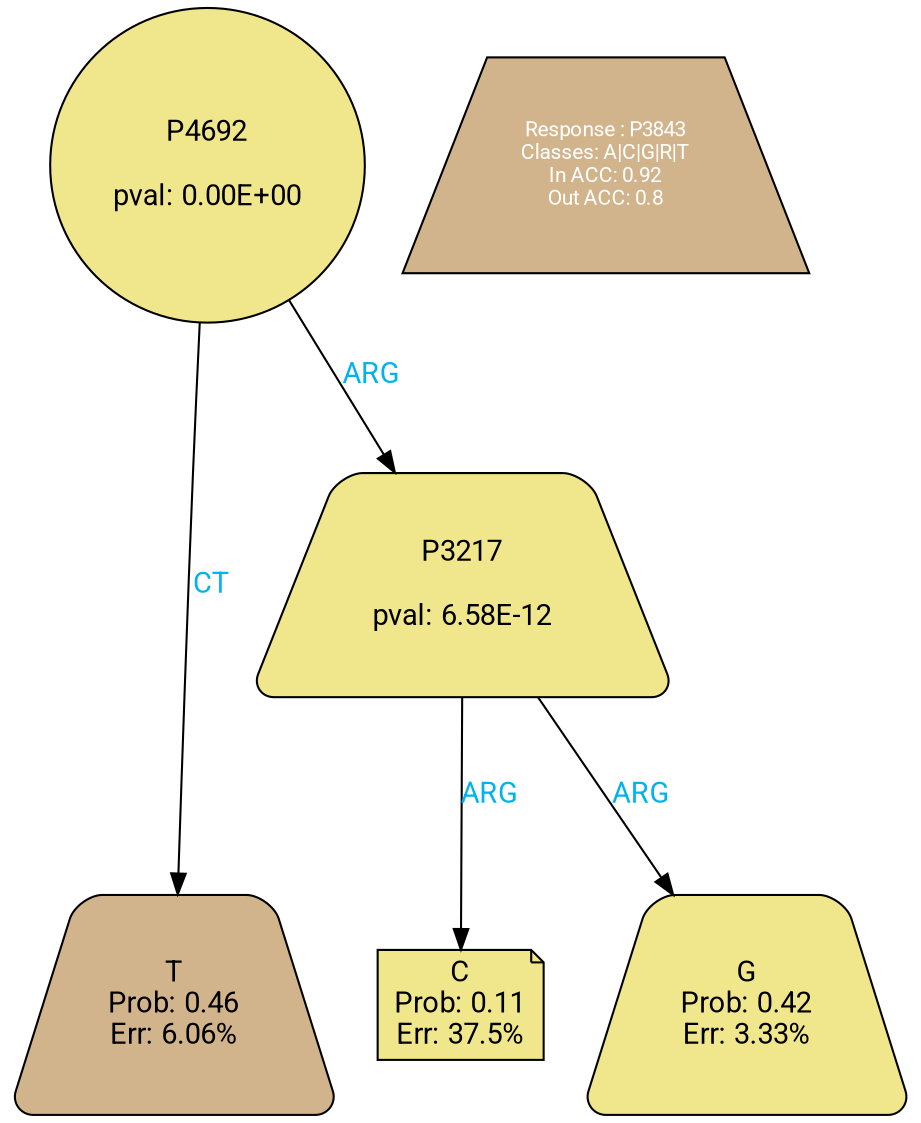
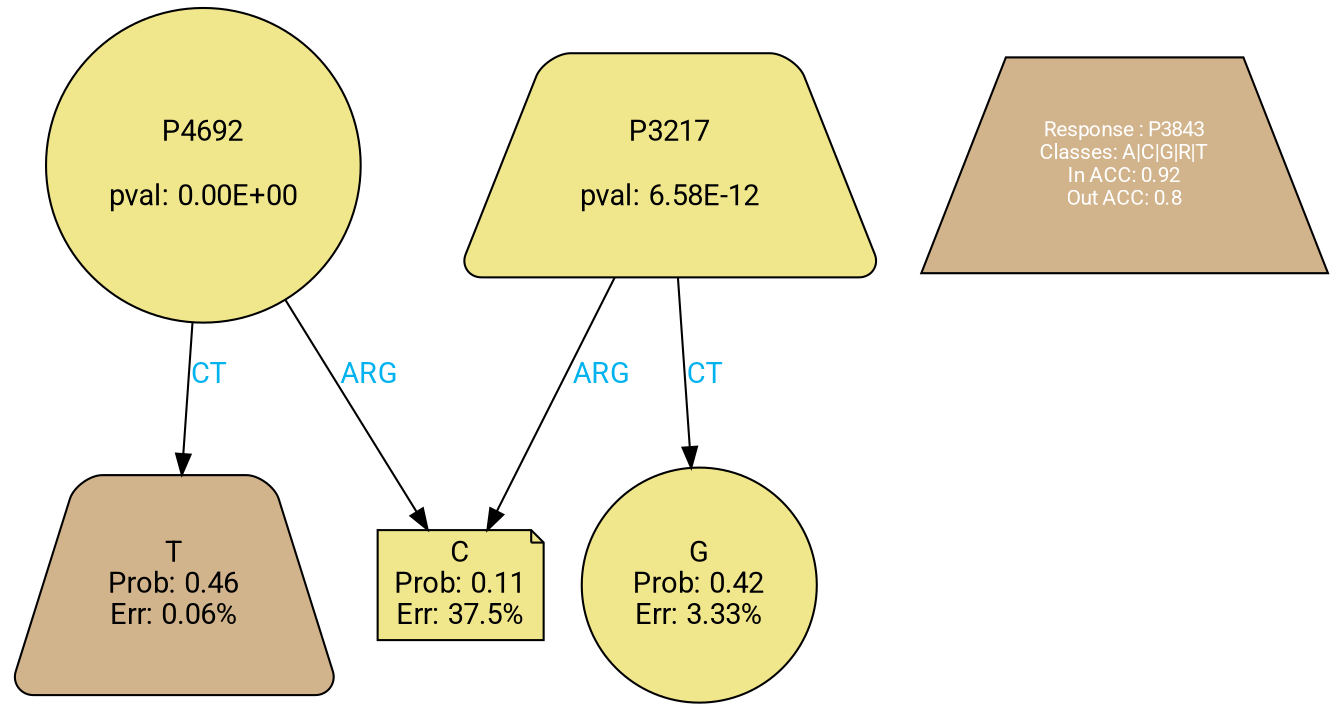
(336, 377) -> (351, 406)
(641, 795) -> (706, 375)
(174, 1005) -> (174, 585)
(747, 1005) -> (699, 585)
